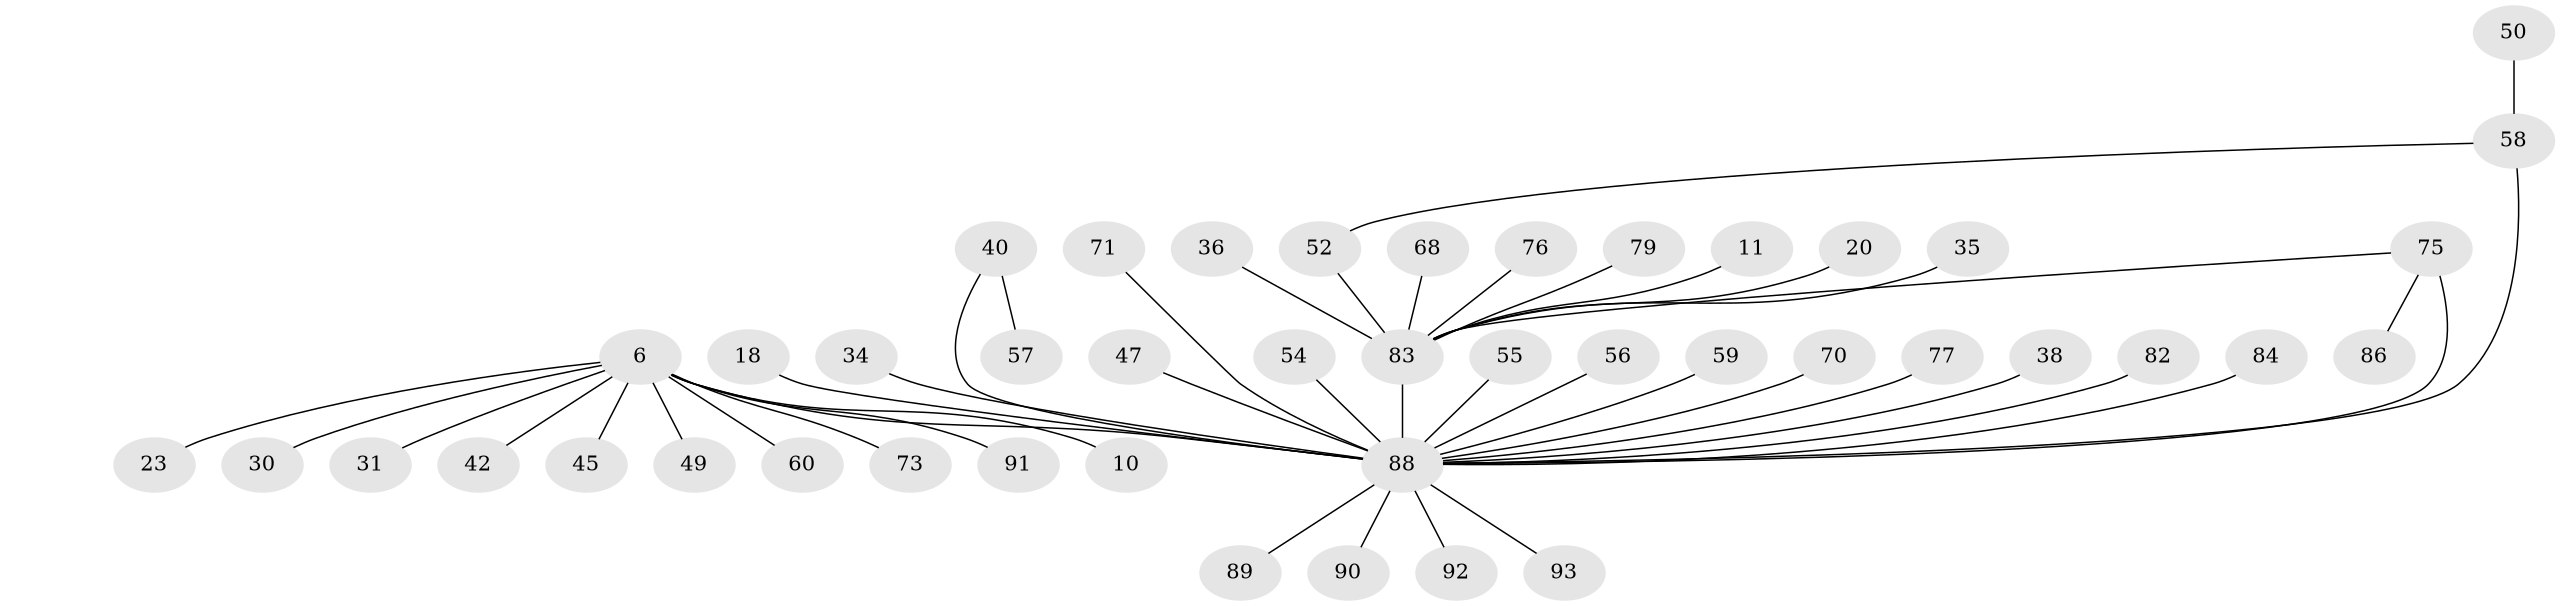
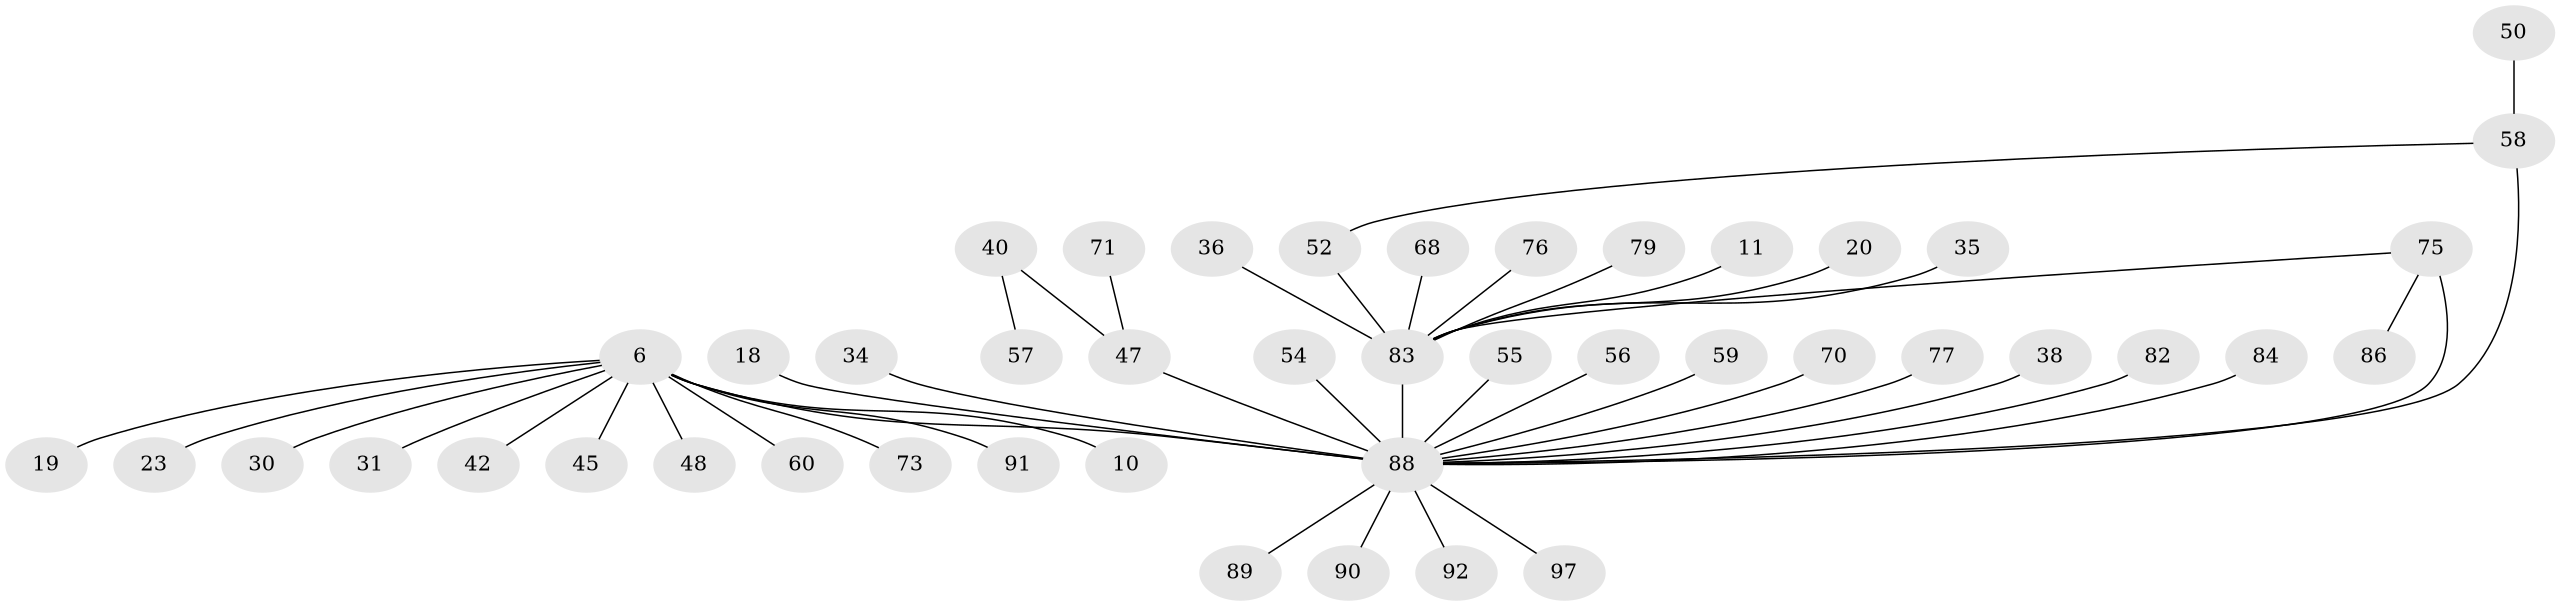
(1234, 379) -> (1117, 303)
(1105, 423) -> (1063, 303)
none -> (46, 465)
(694, 465) -> (694, 465)
(1564, 573) -> (1564, 573)
